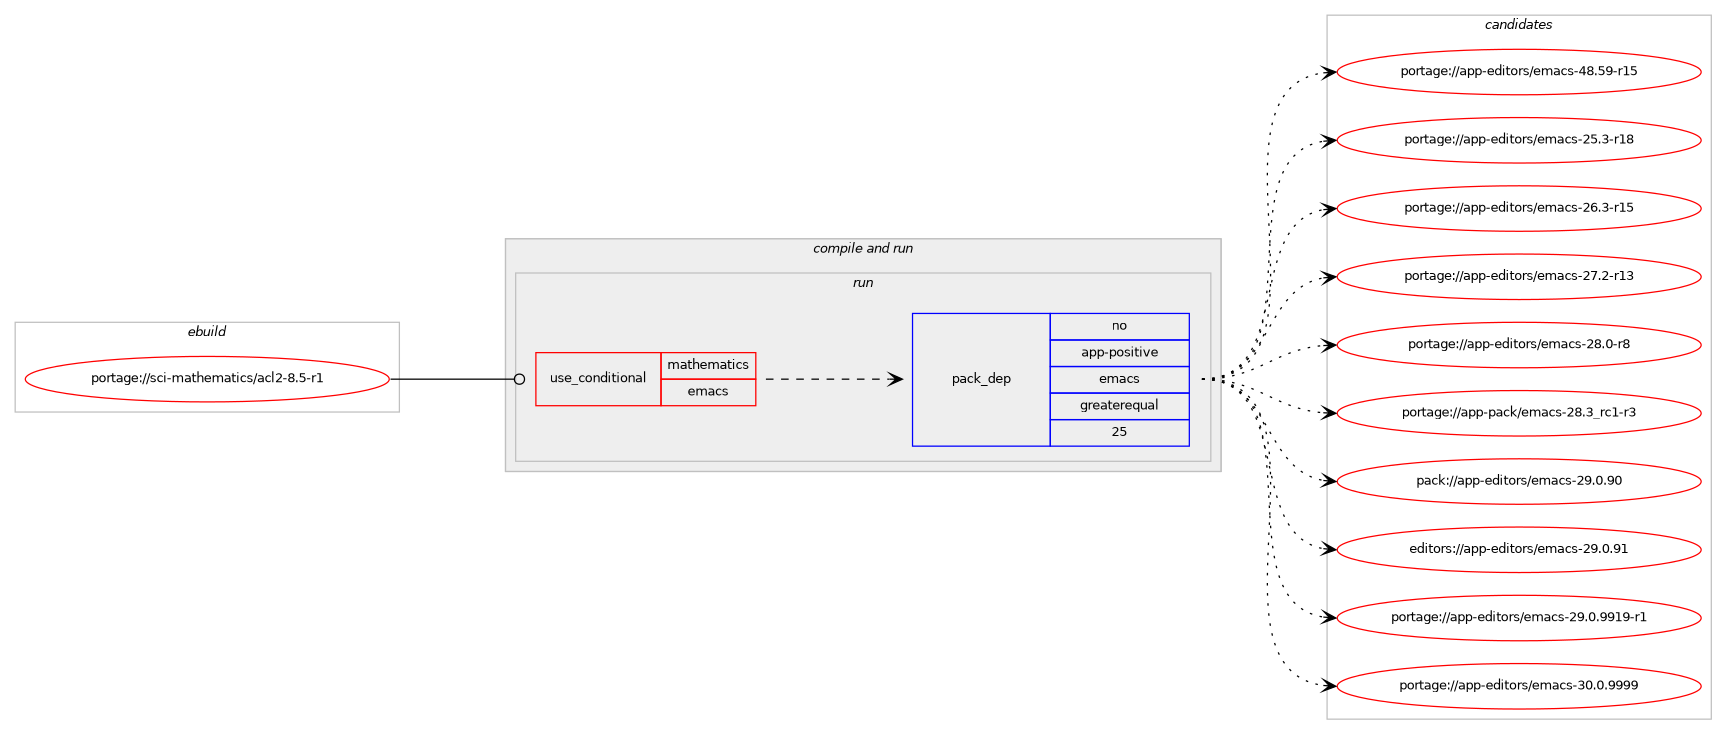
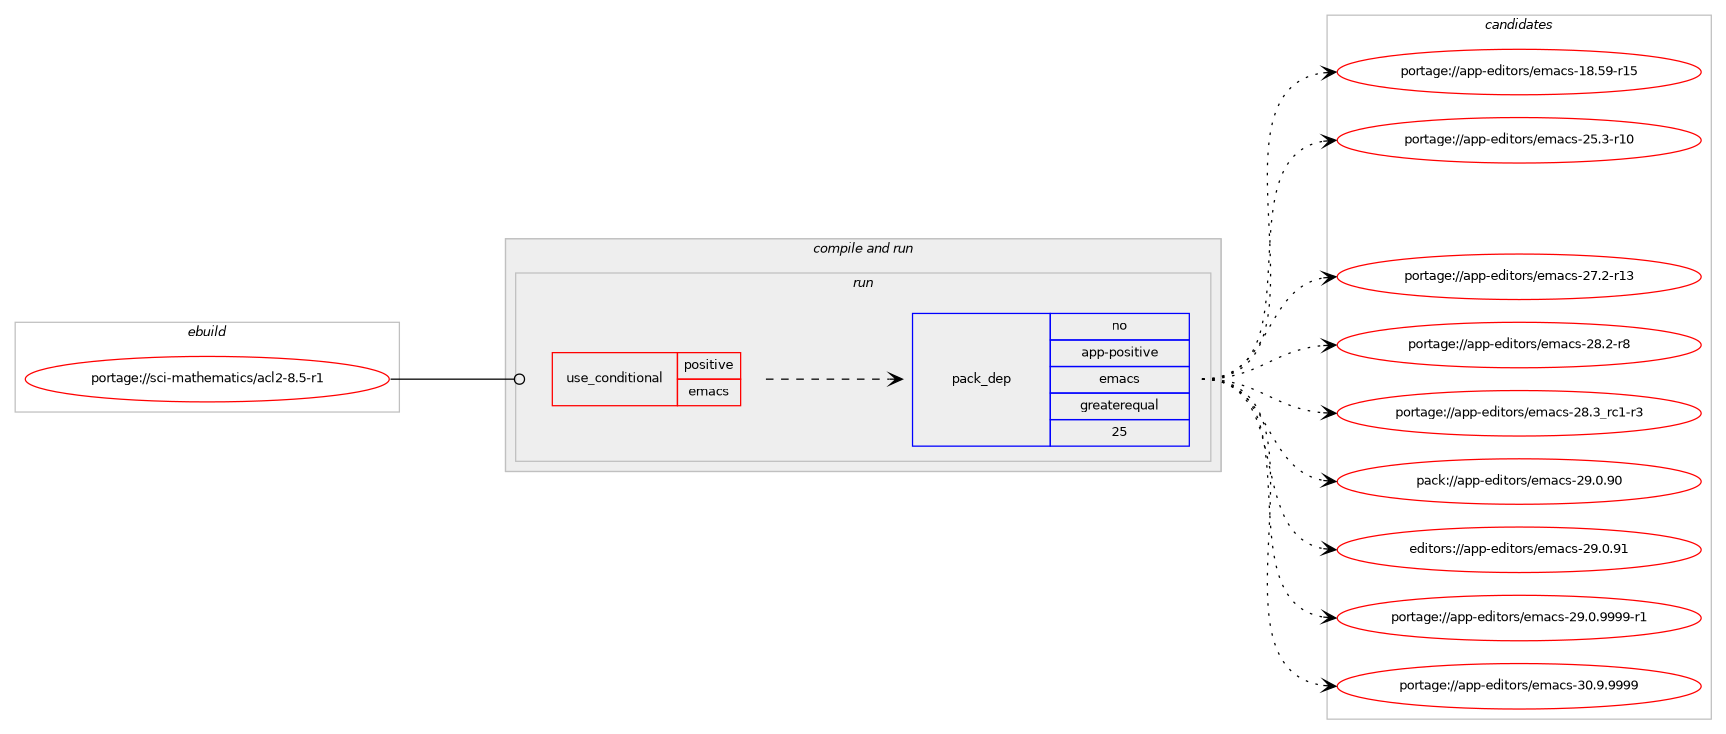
(1519, 72) -> (1519, 72)
(1519, 140) -> (1519, 140)
(1519, 209) -> none
(1519, 345) -> (1519, 345)
(708, 365) -> (709, 365)
(1519, 413) -> (1519, 413)
(1519, 618) -> (1519, 618)
(1519, 686) -> (1519, 686)
